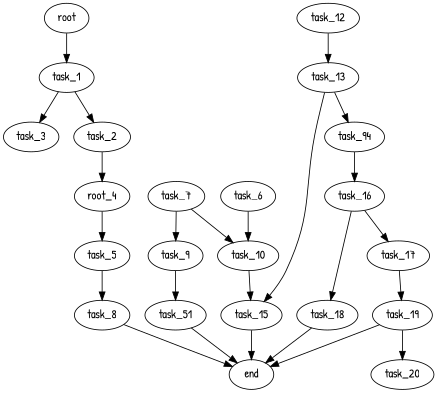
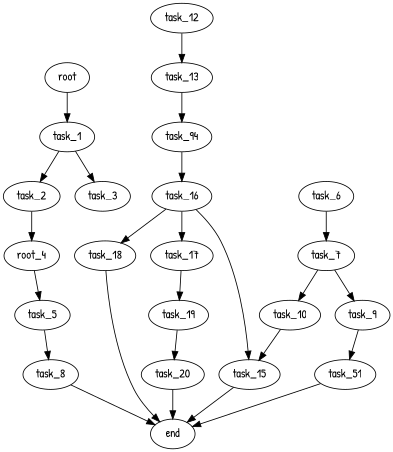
(307, 197) -> (234, 275)
(248, 222) -> (326, 222)
(329, 344) -> (173, 400)
